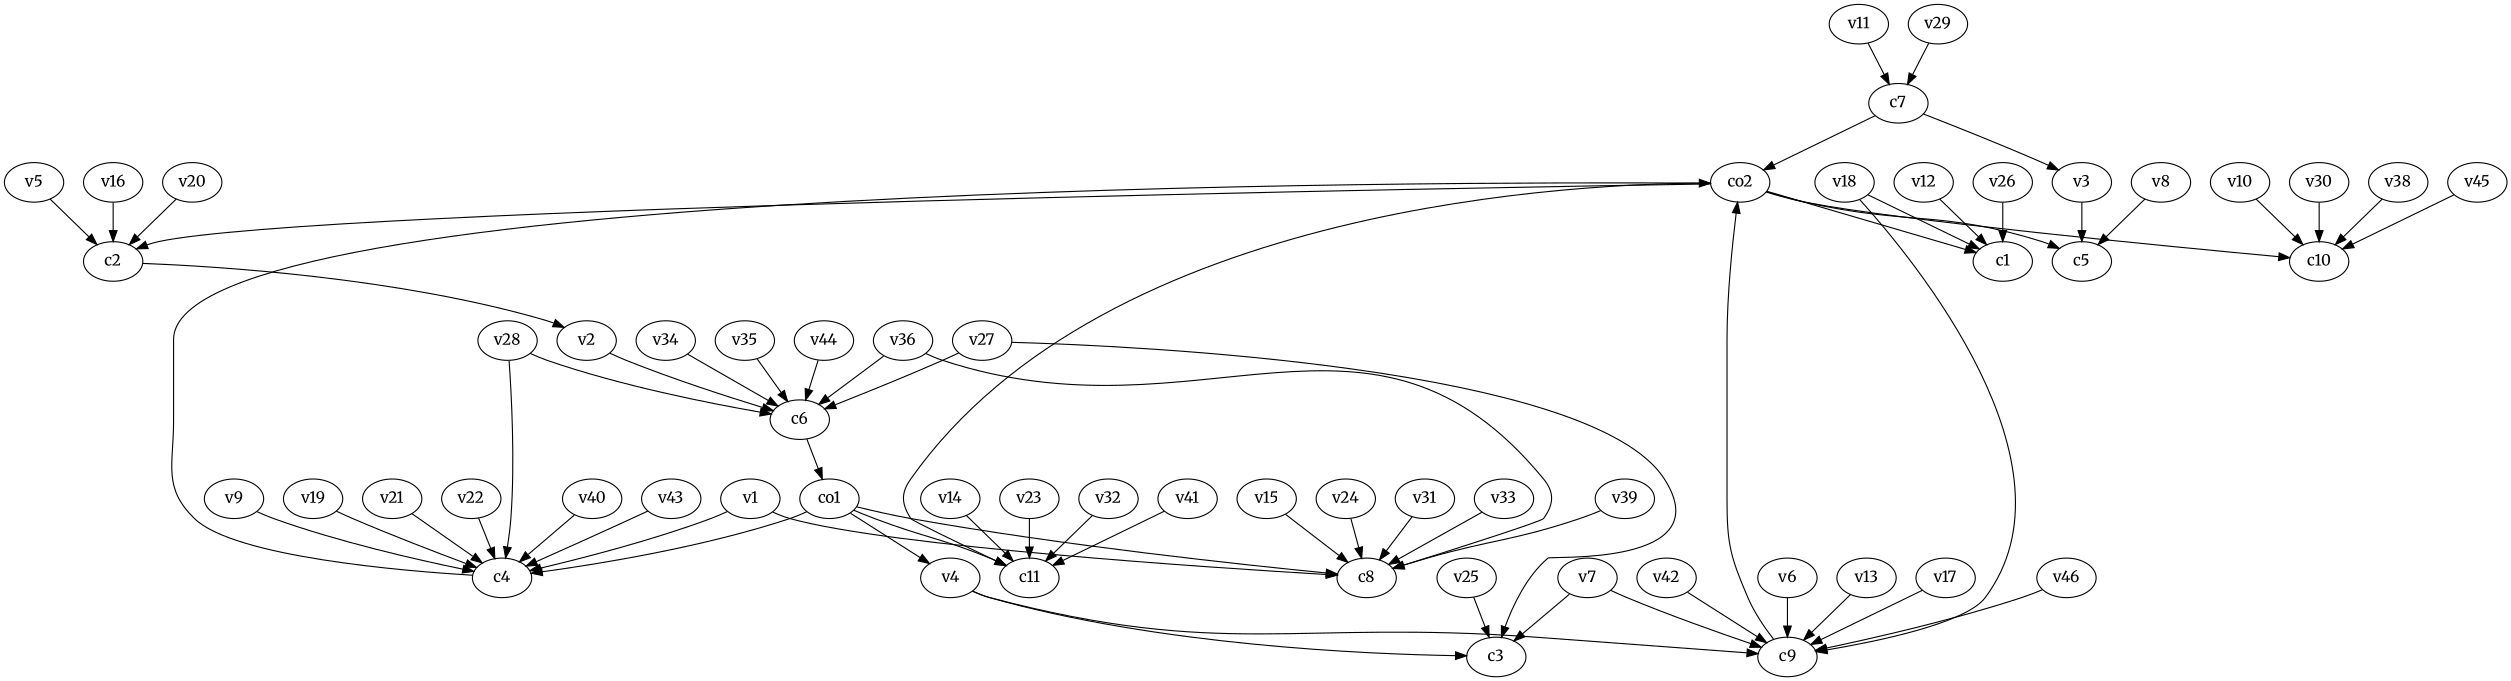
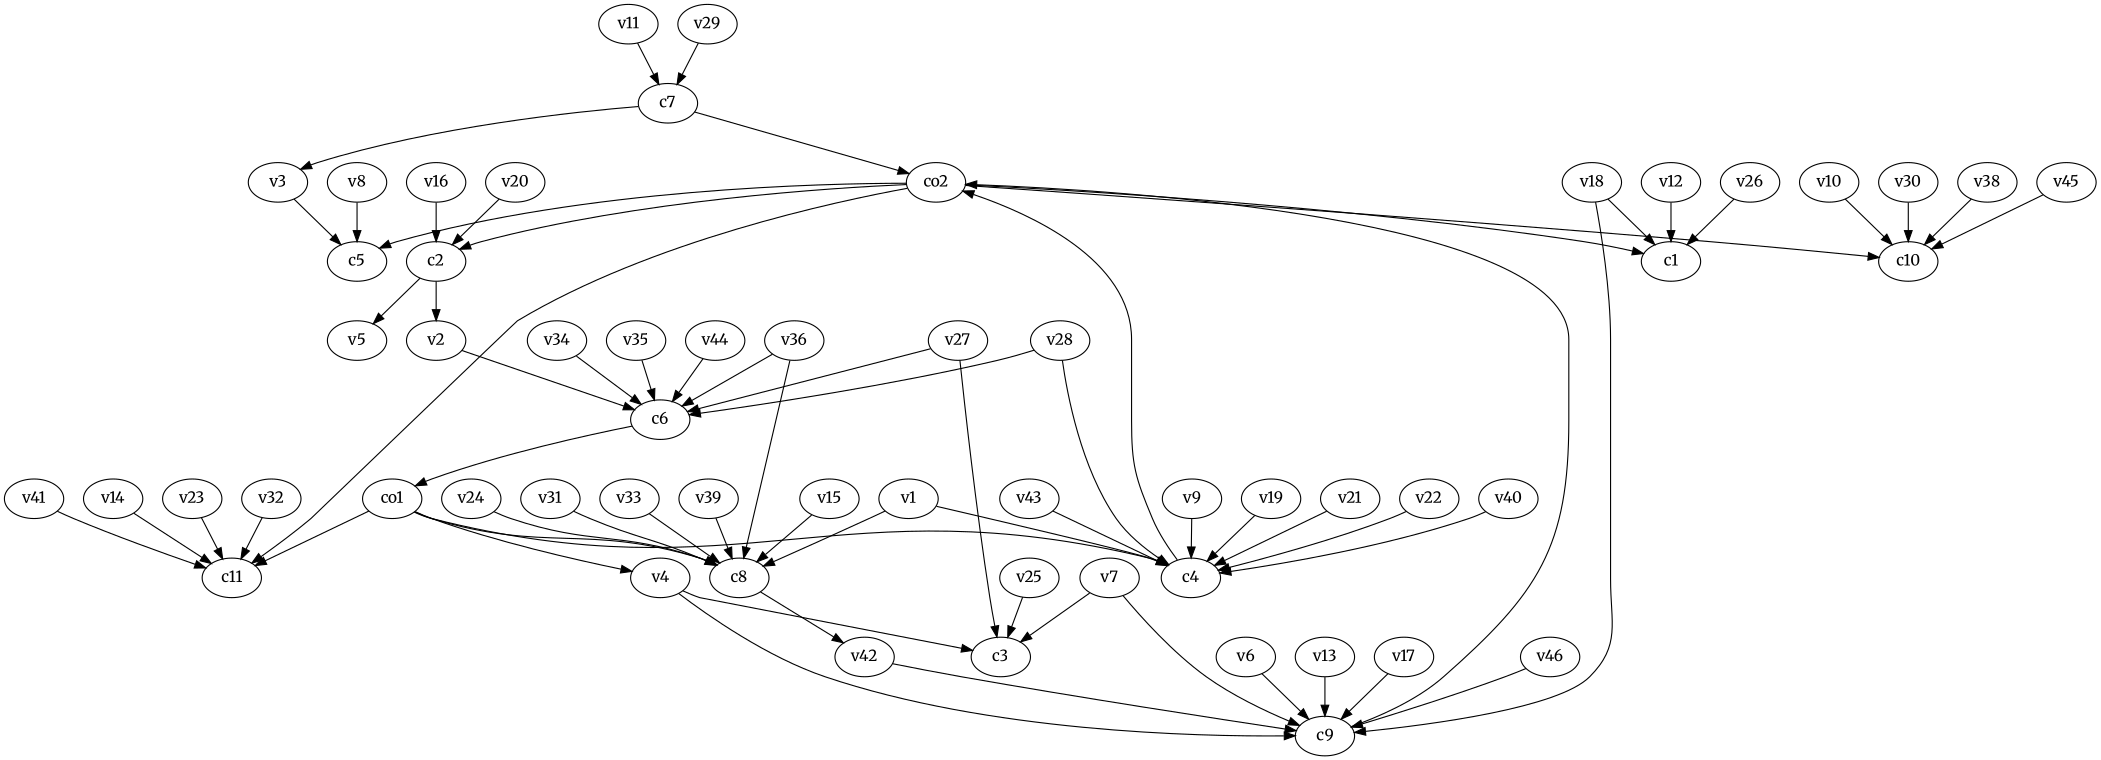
(70, 218) -> (401, 297)
none -> (784, 607)
